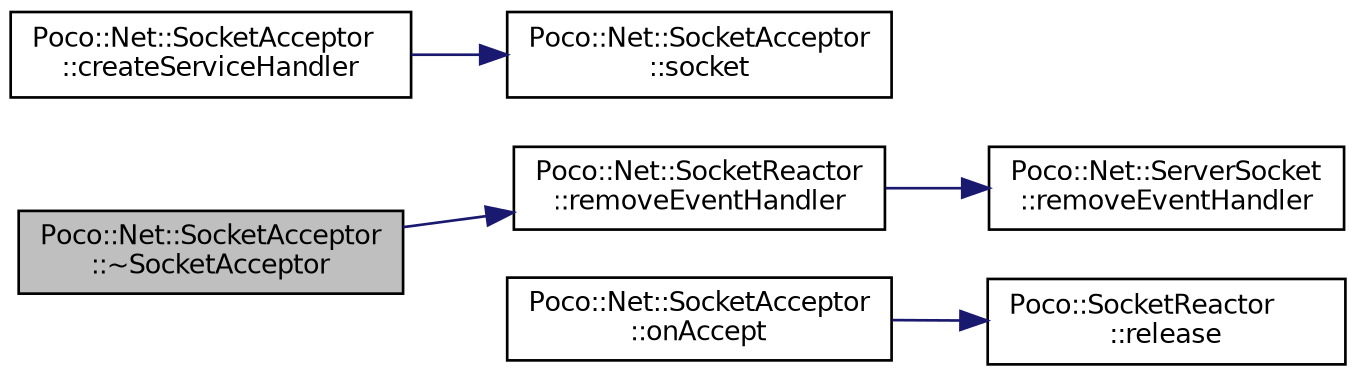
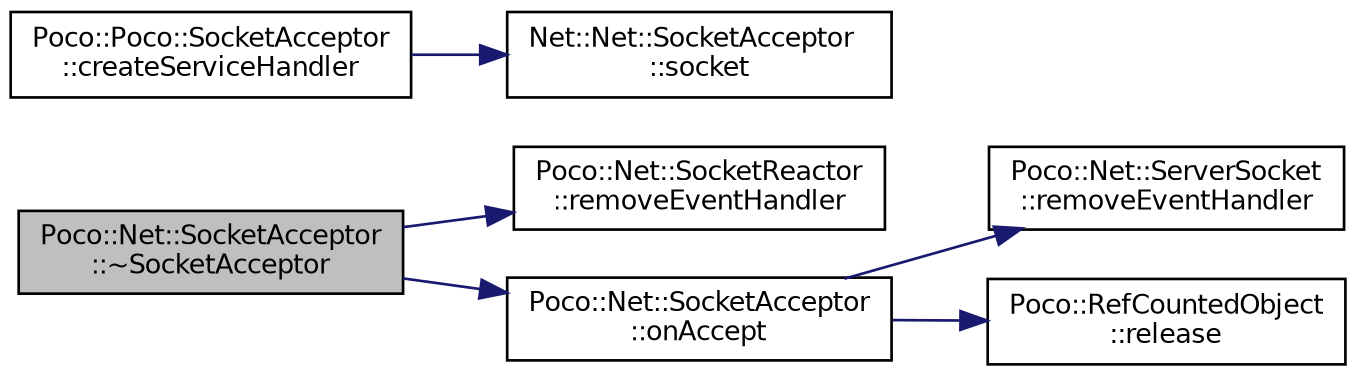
(211, 55) -> (211, 55)
(699, 55) -> (699, 55)
(924, 188) -> (920, 257)
none -> (442, 284)
(1167, 322) -> (1167, 322)
